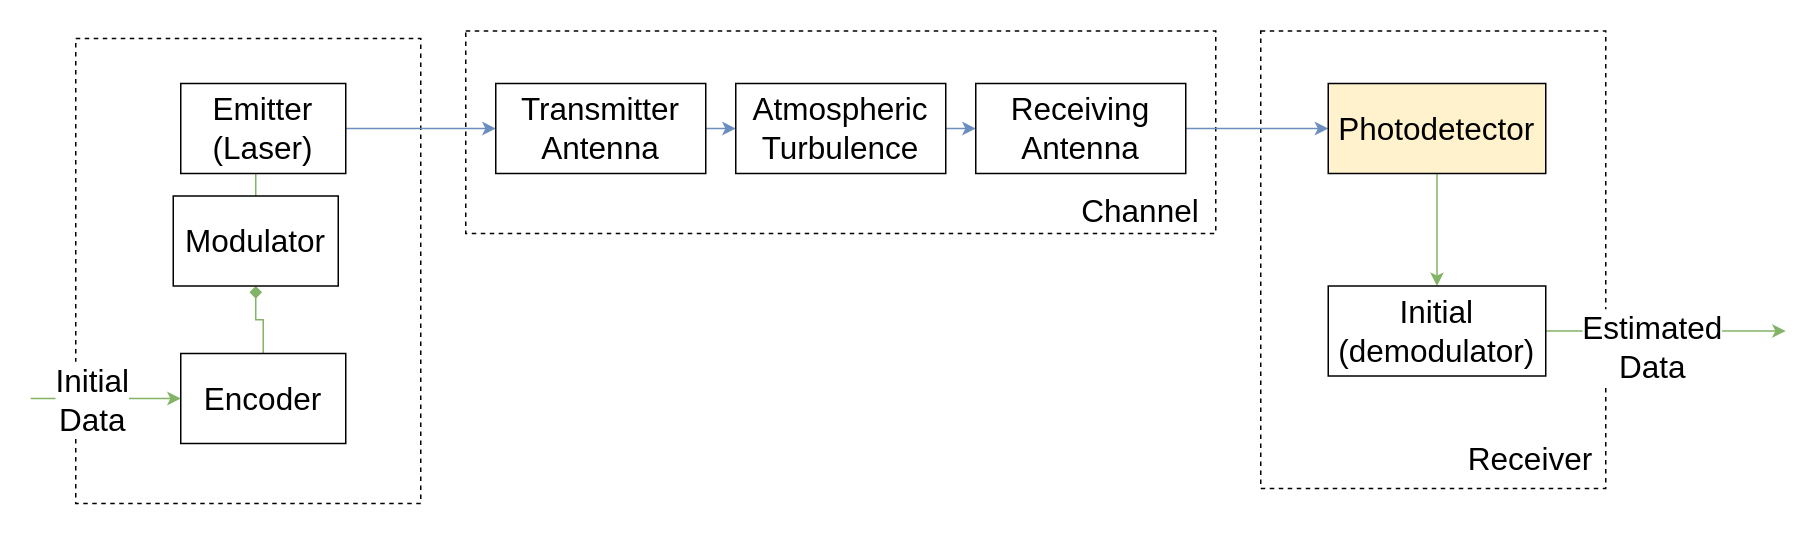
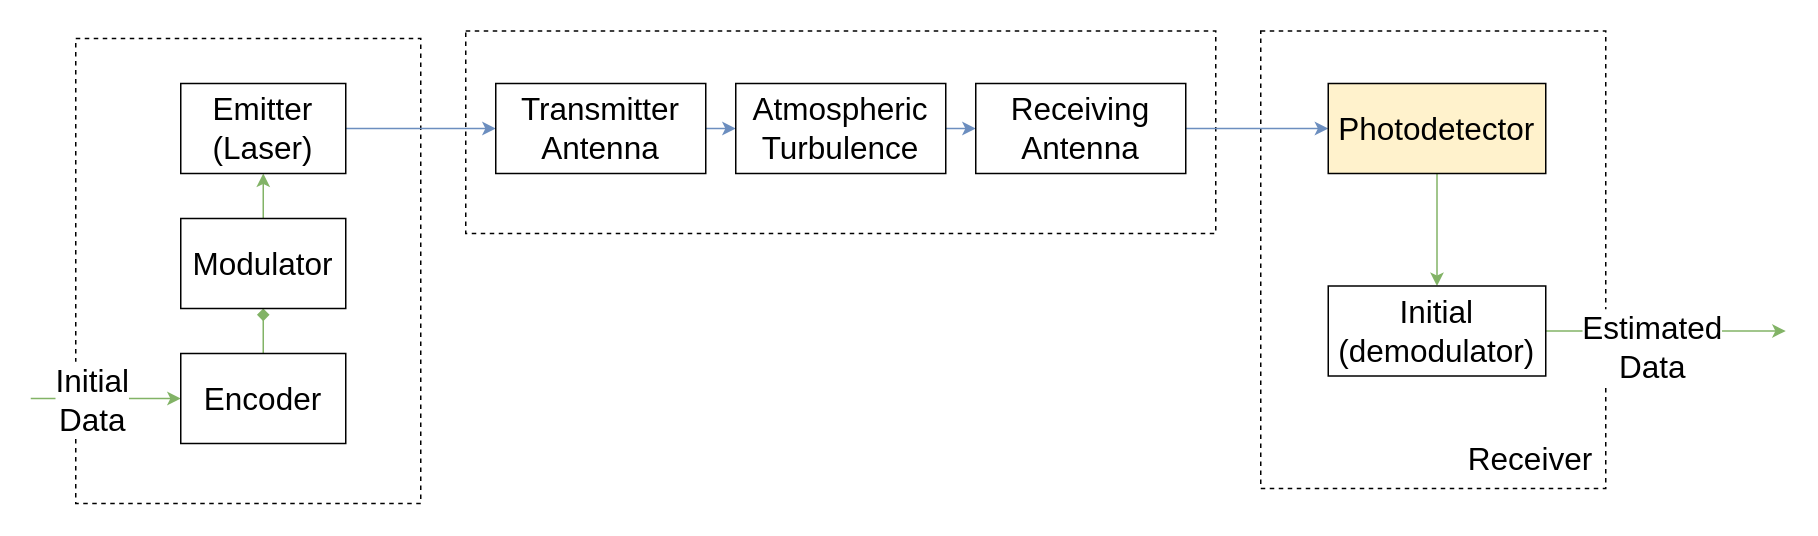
(1141, 211) -> none
(256, 241) -> (263, 263)
